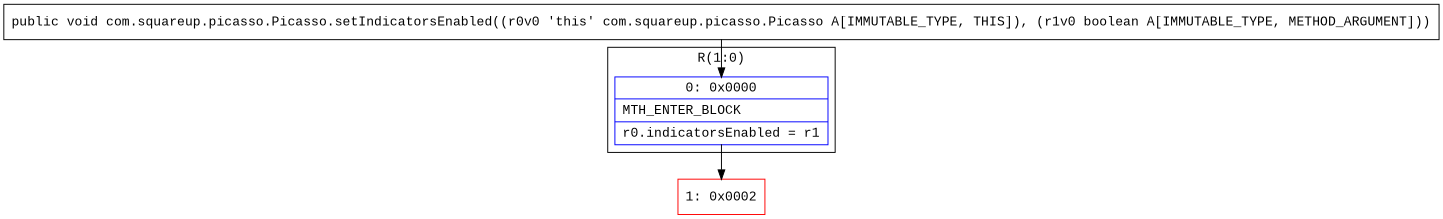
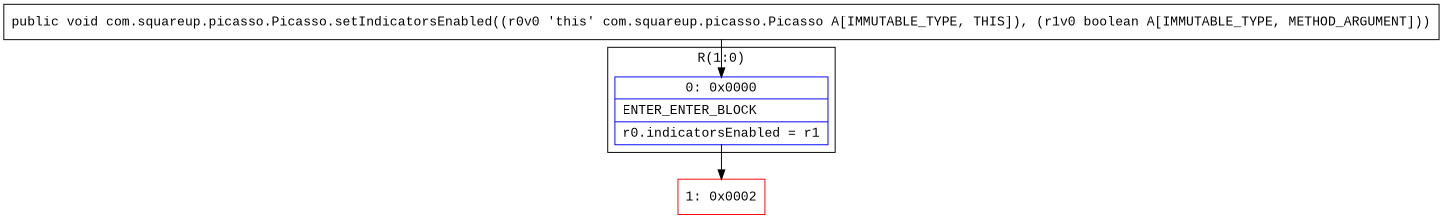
(682, 110) -> (690, 110)
